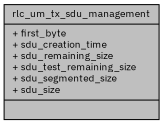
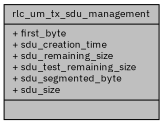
(65, 79) -> (67, 79)
